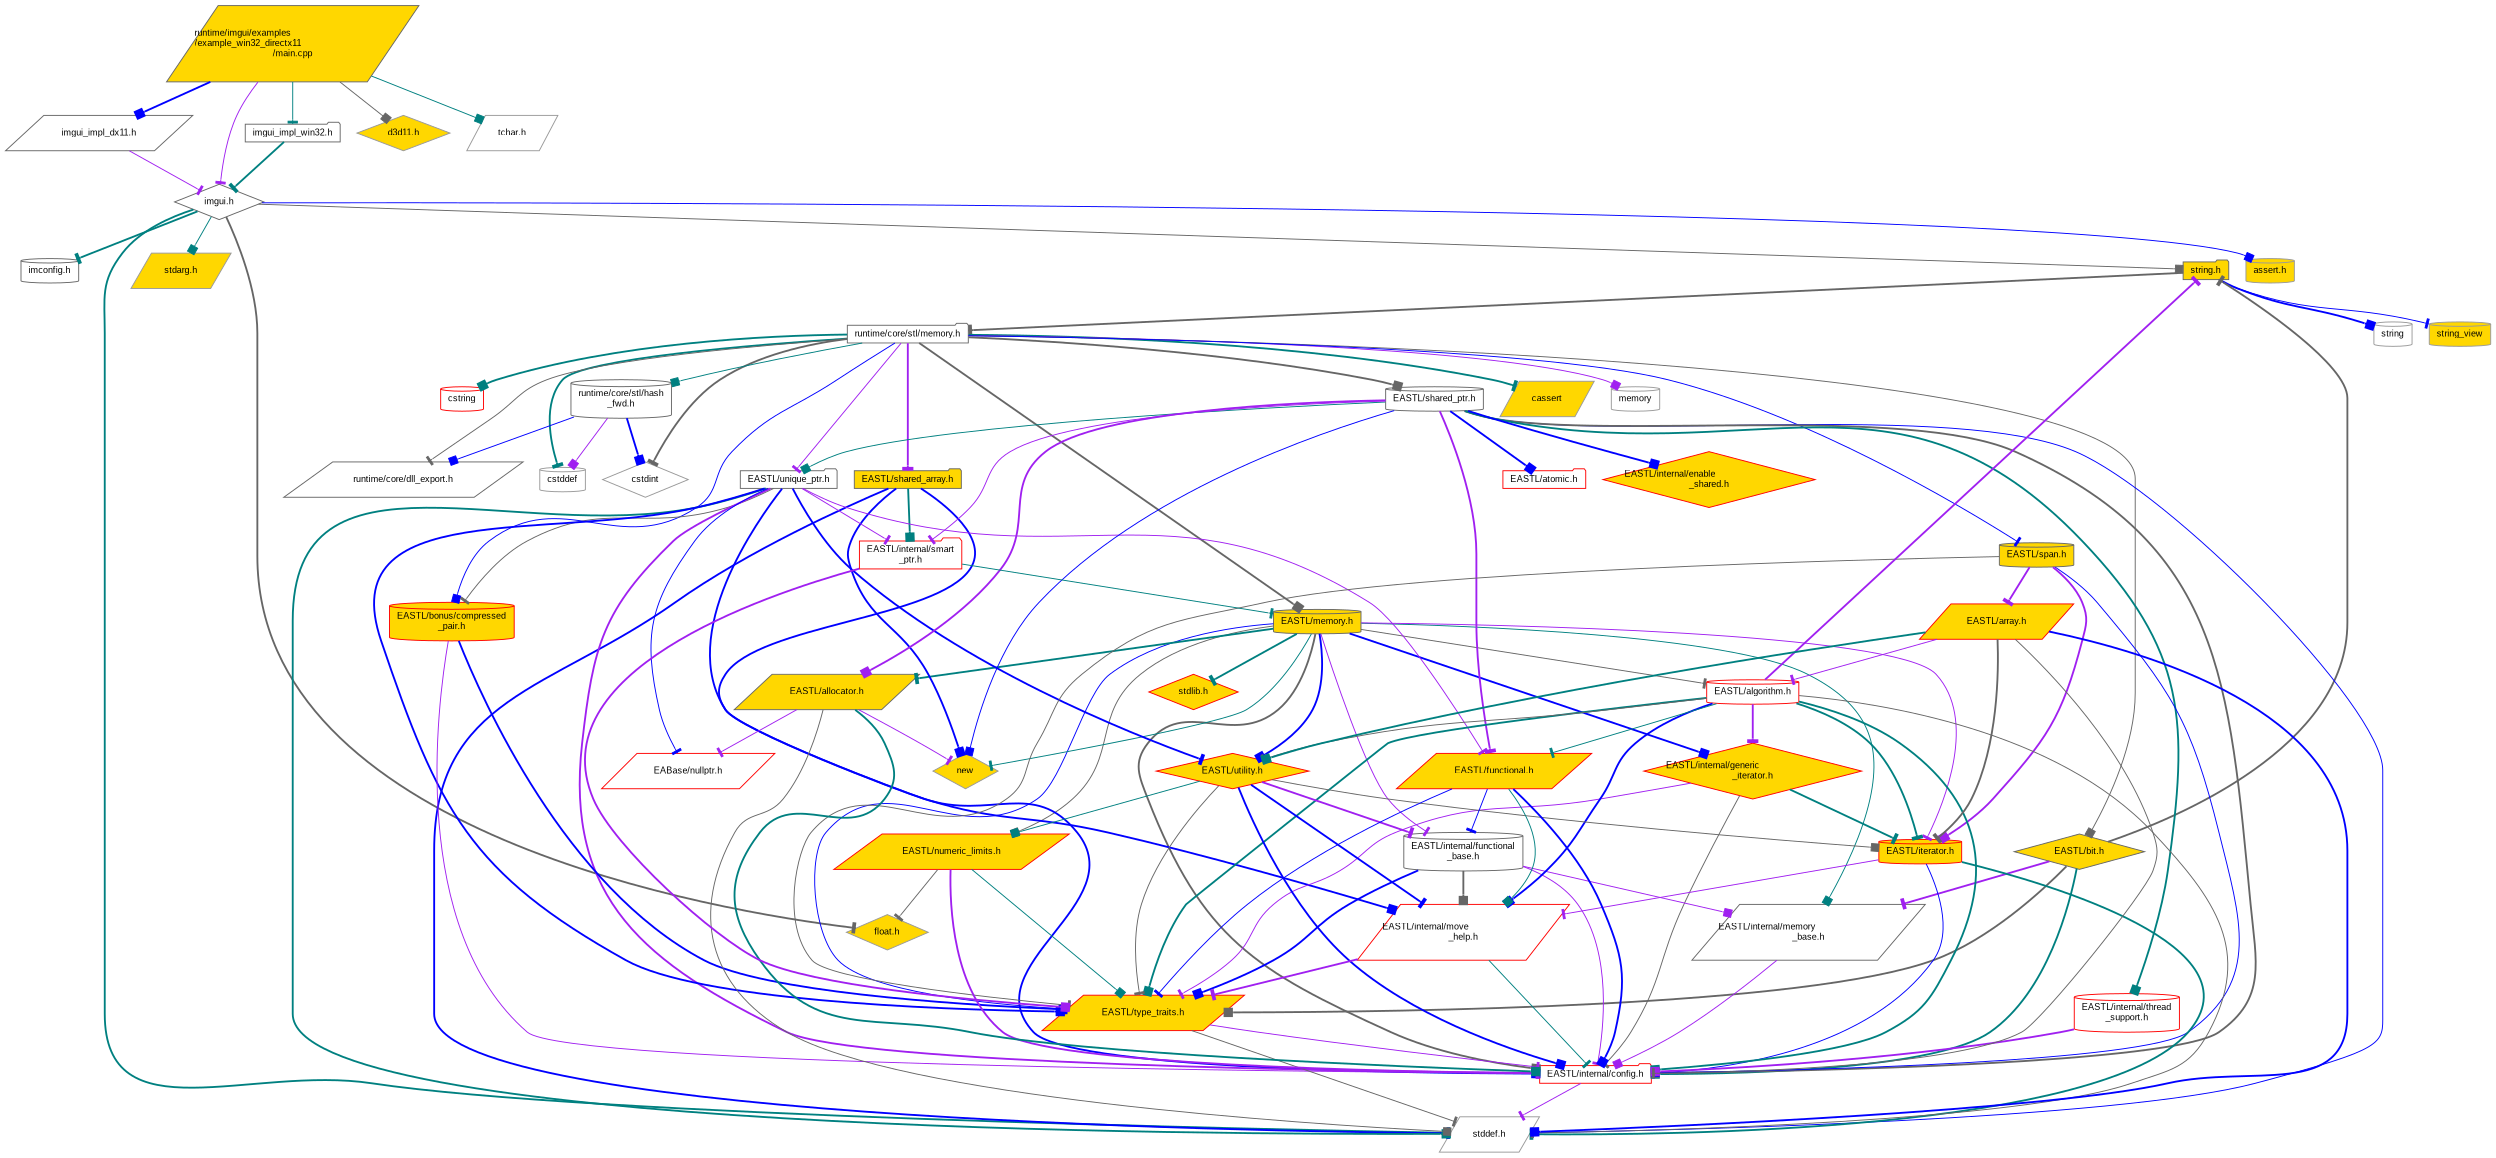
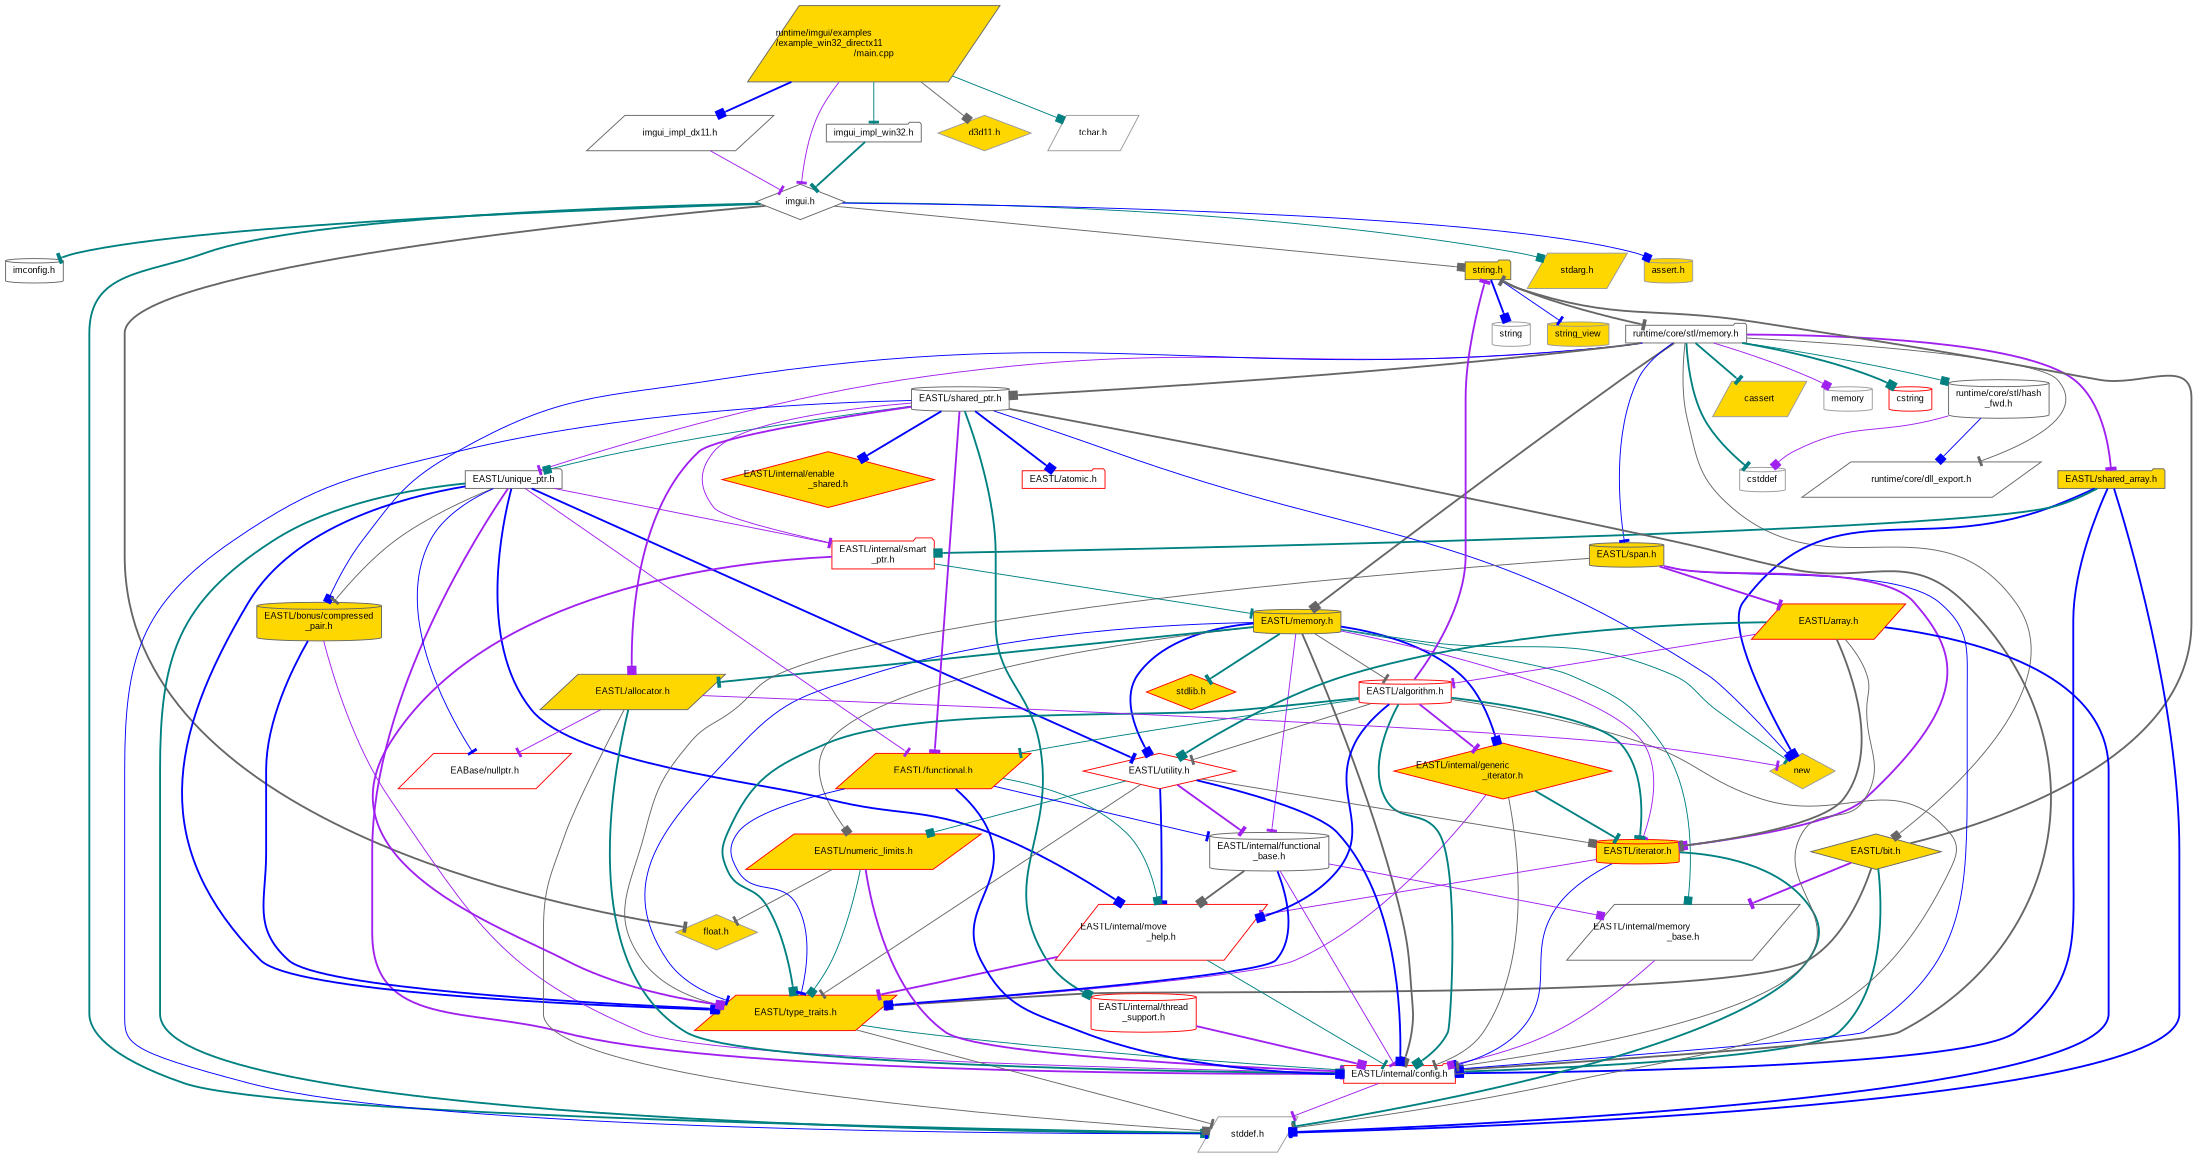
(645, 480) -> none
(452, 622) -> (319, 622)
(1233, 771) -> (1159, 771)
(1372, 1047) -> (1100, 1052)
